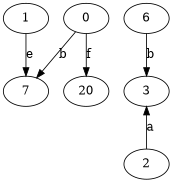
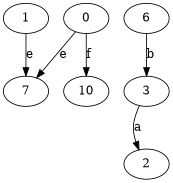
(63, 55) -> (63, 55)
(86, 91) -> (86, 91)
(147, 132) -> (134, 124)
